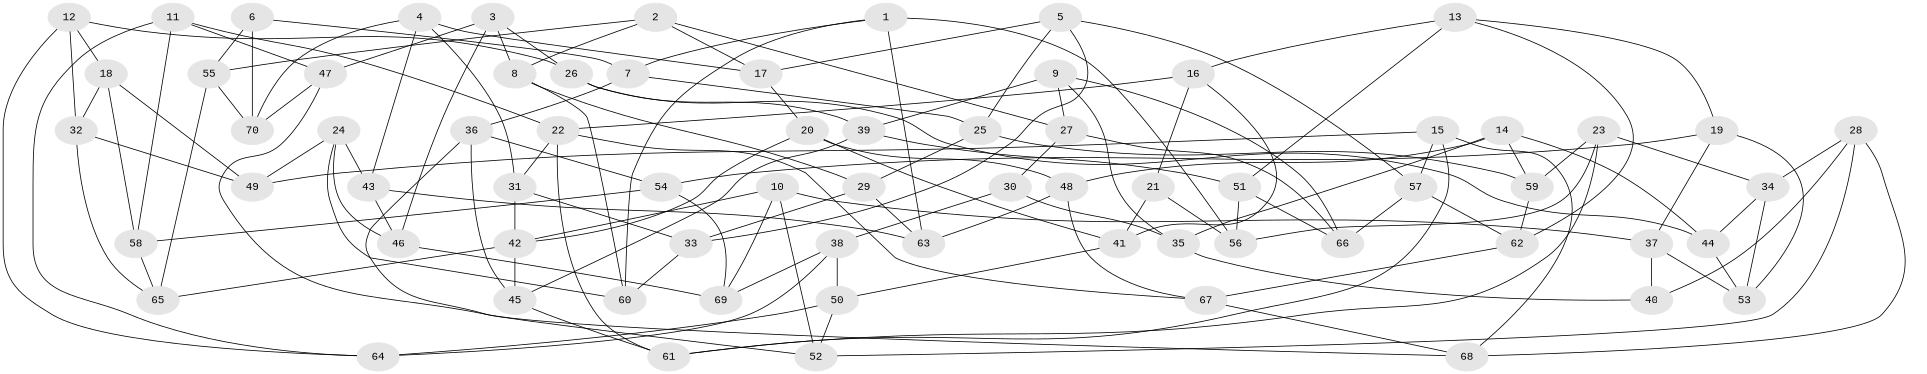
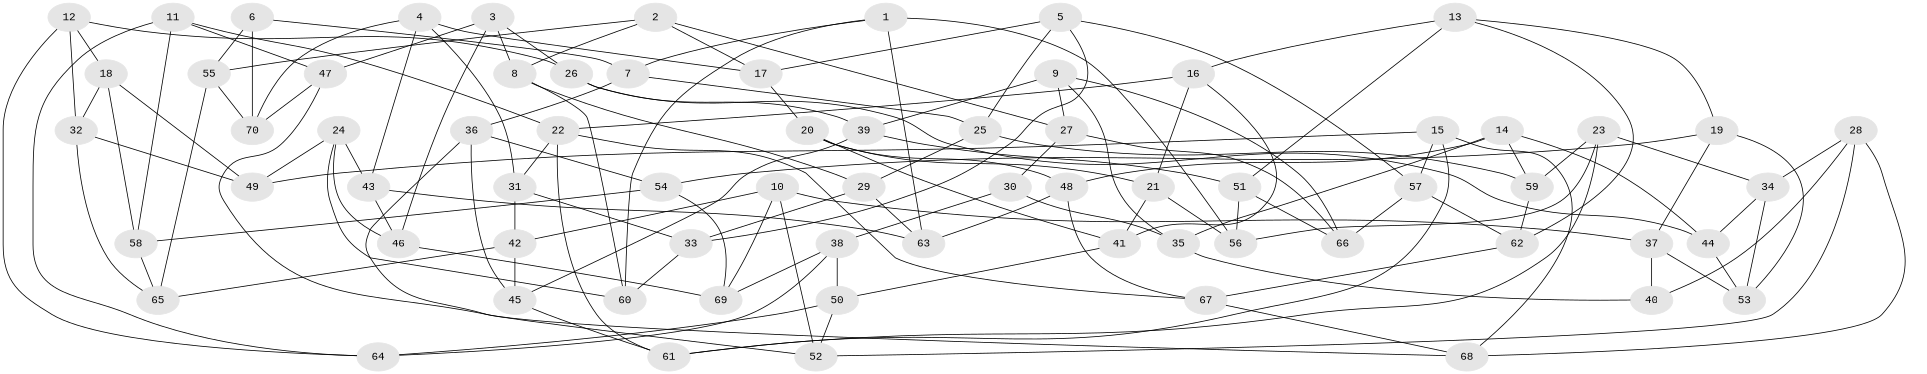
(696, 197) -> (1041, 166)
